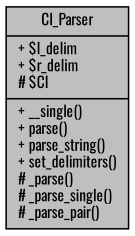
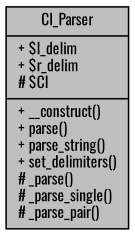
(51, 112) -> (60, 112)
